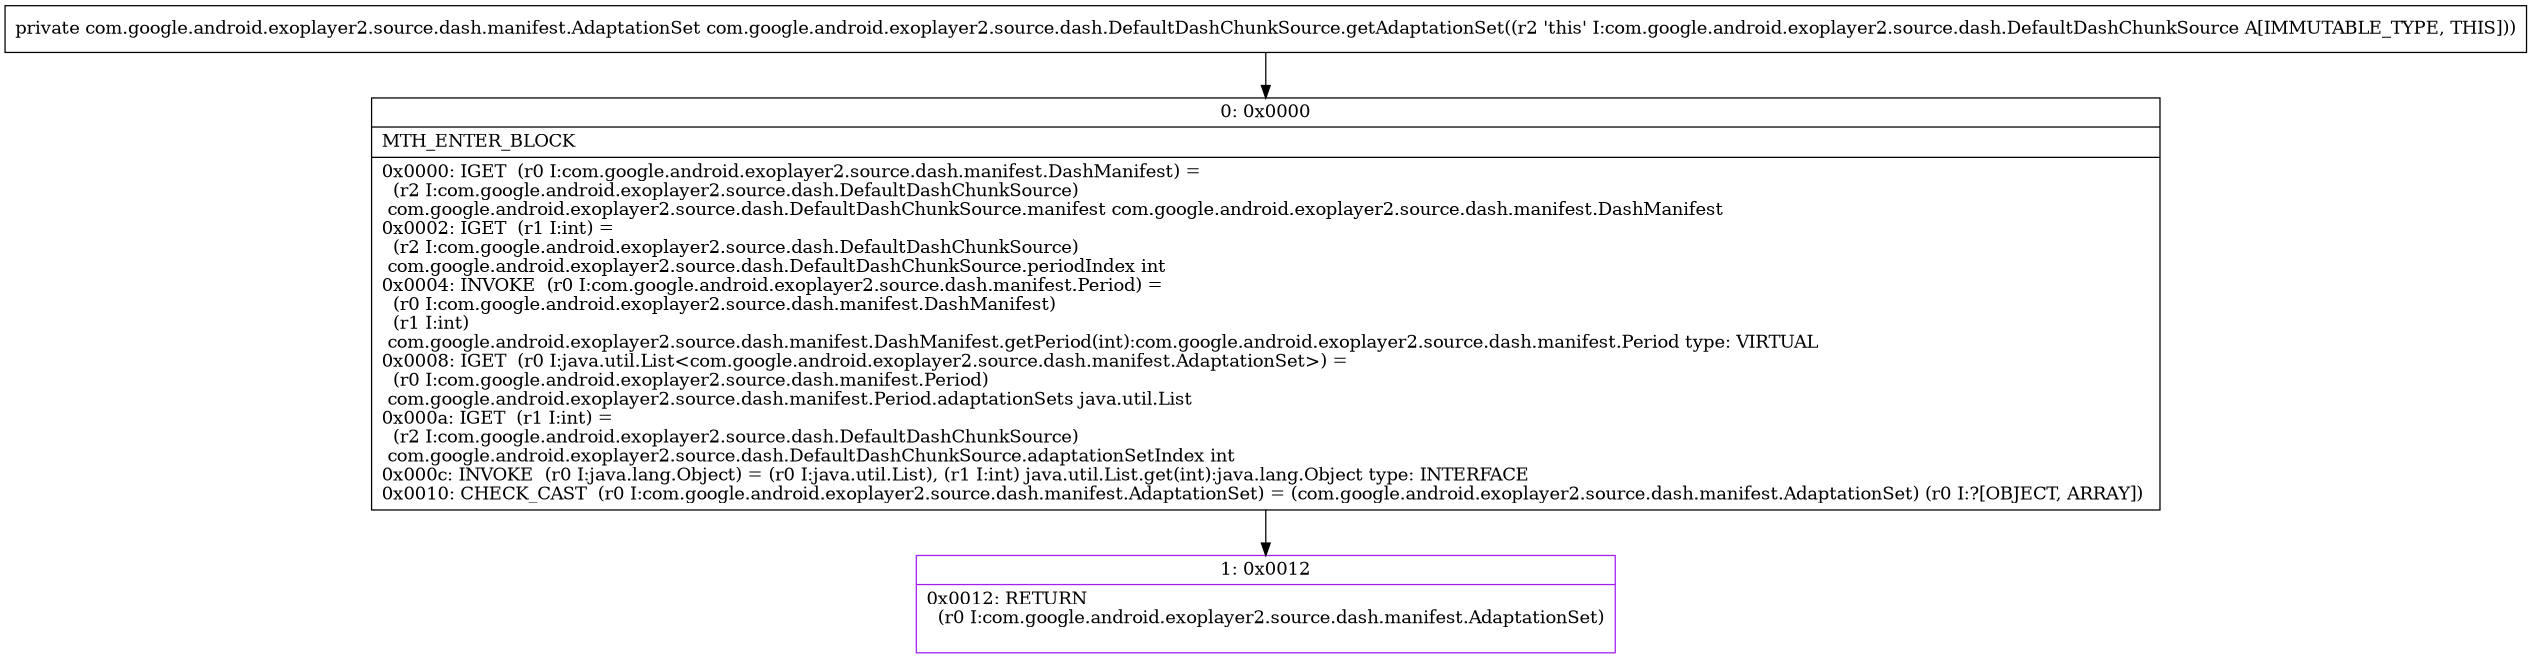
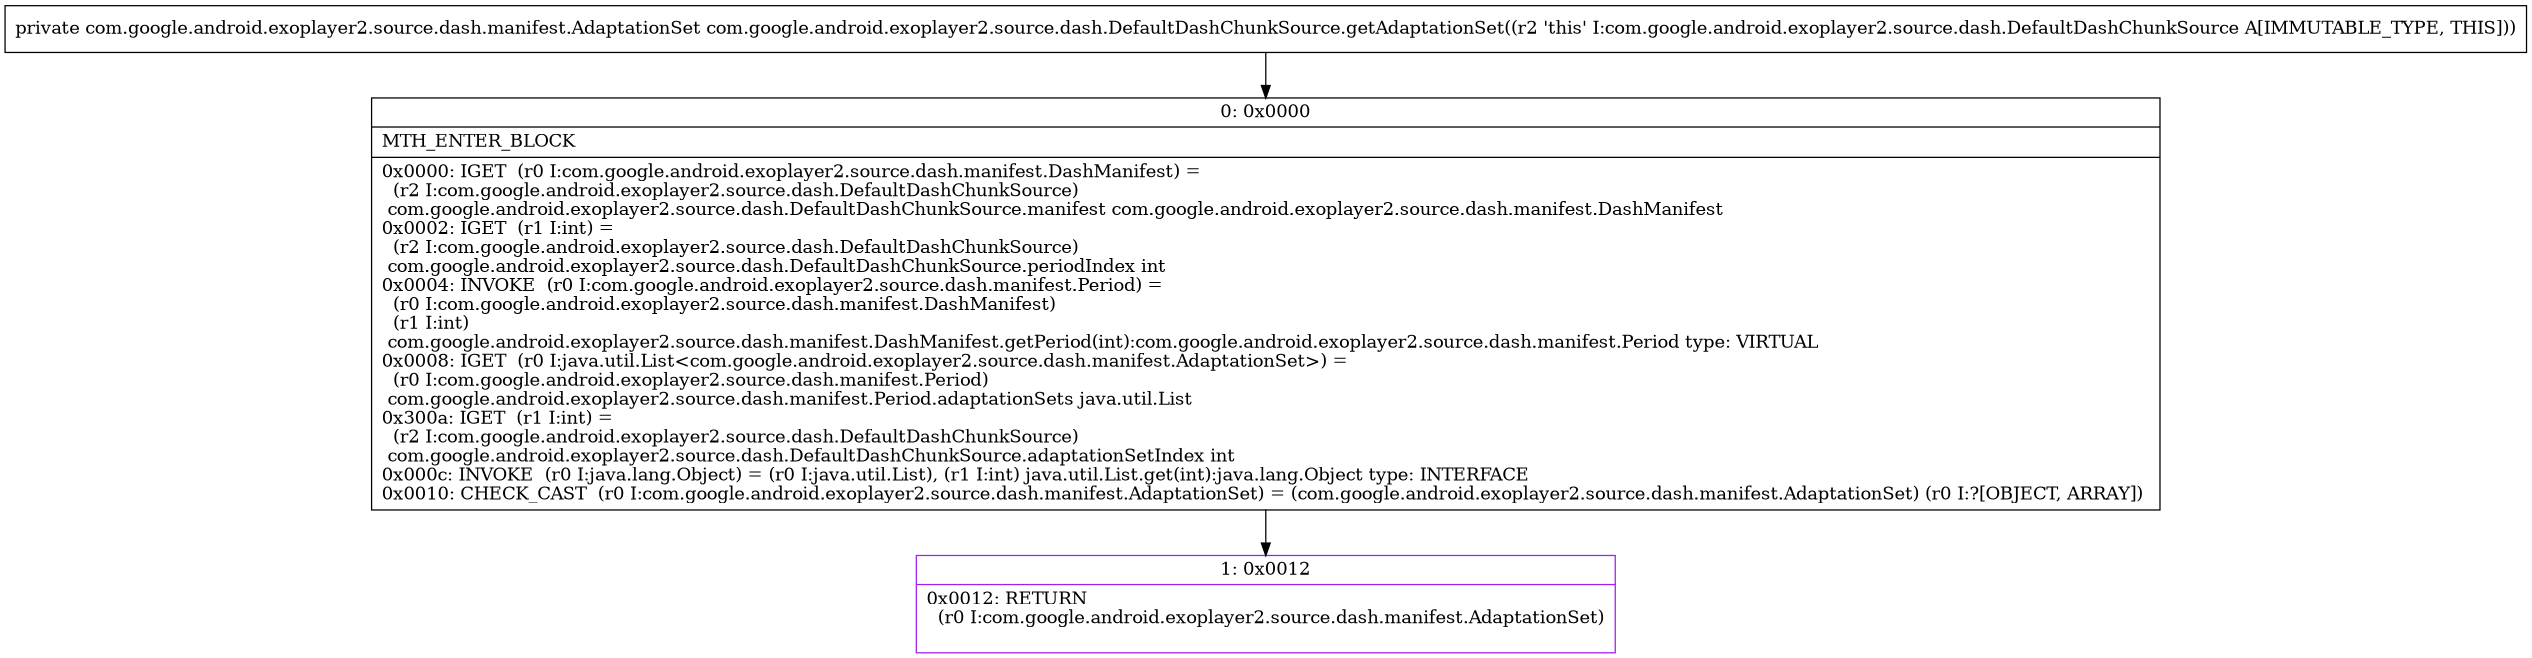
(500, 418) -> (500, 418)
